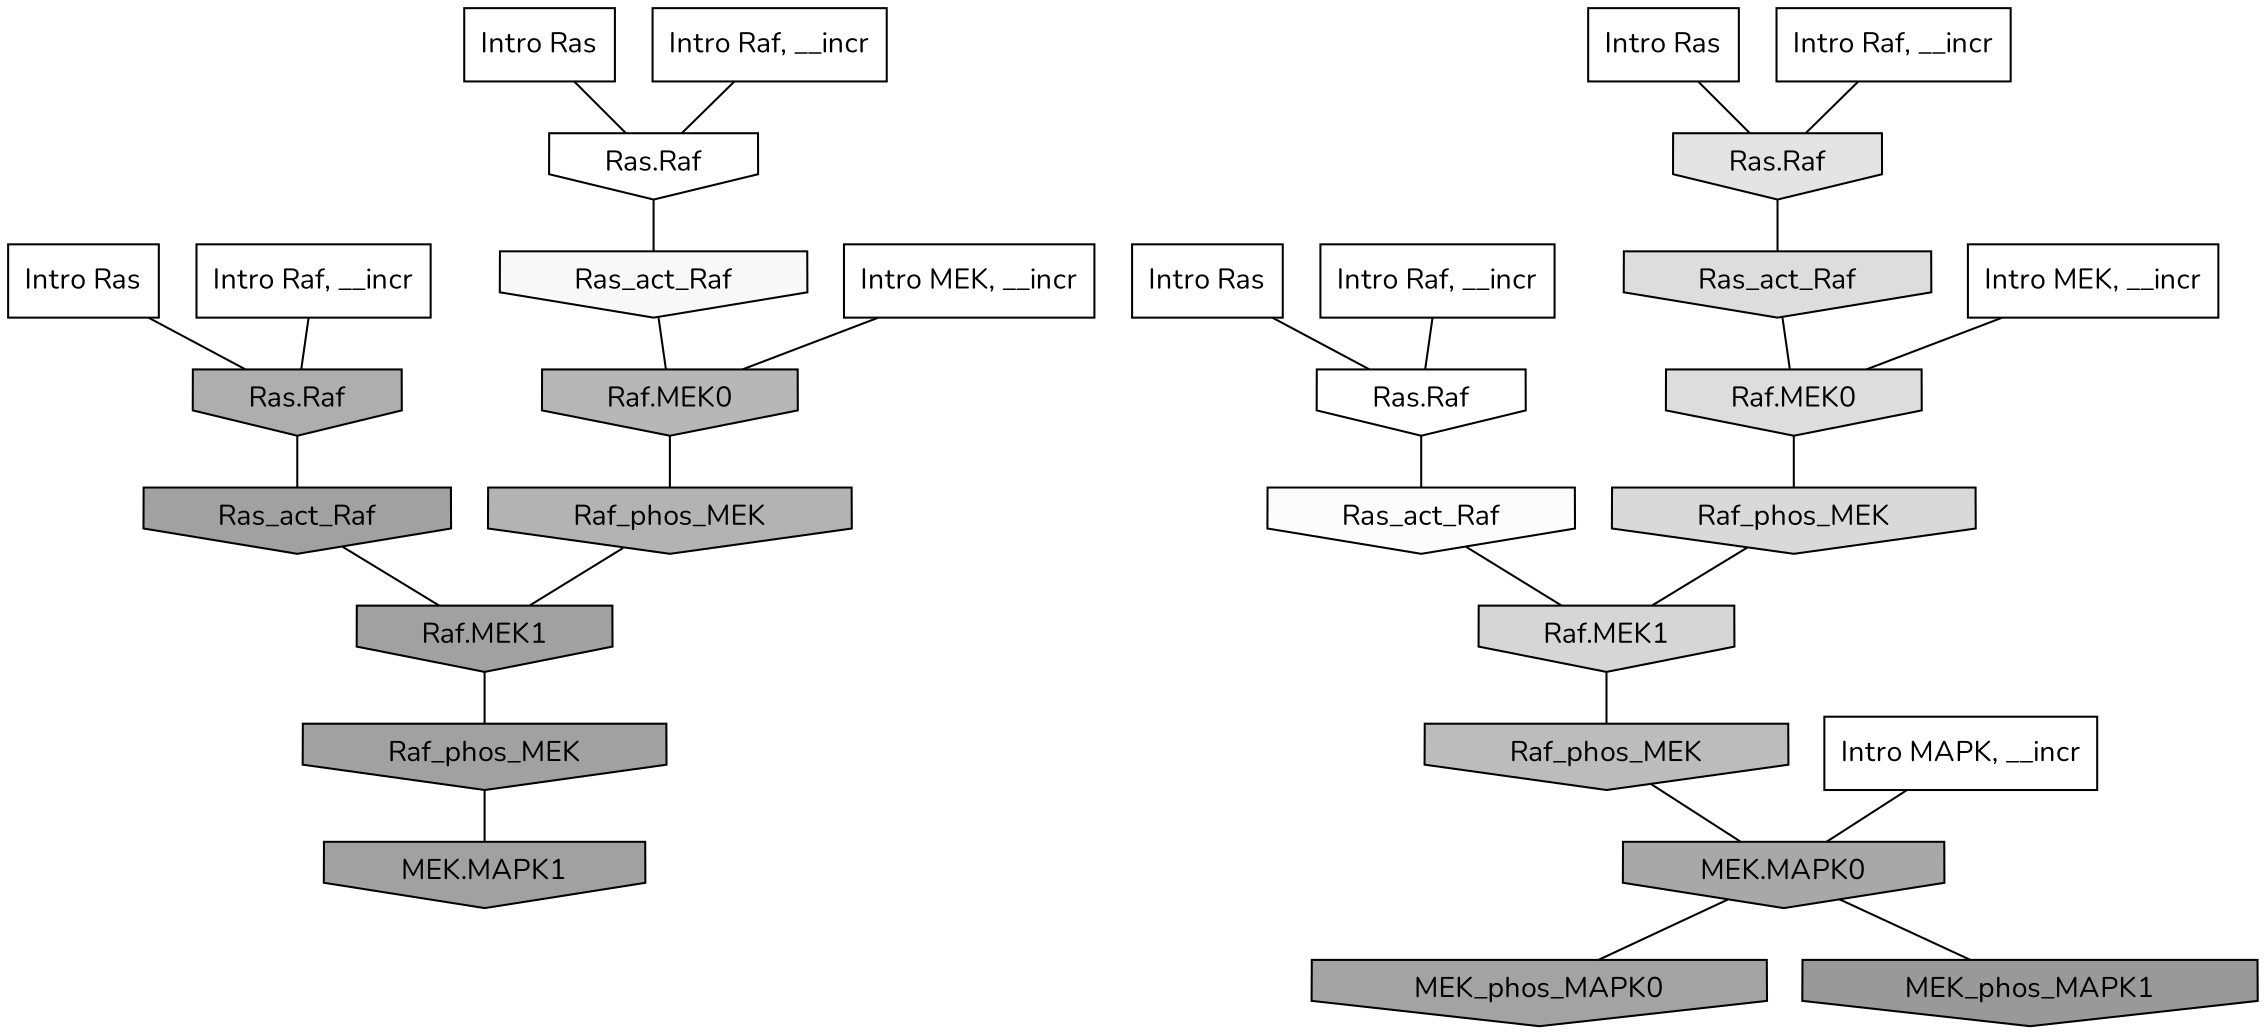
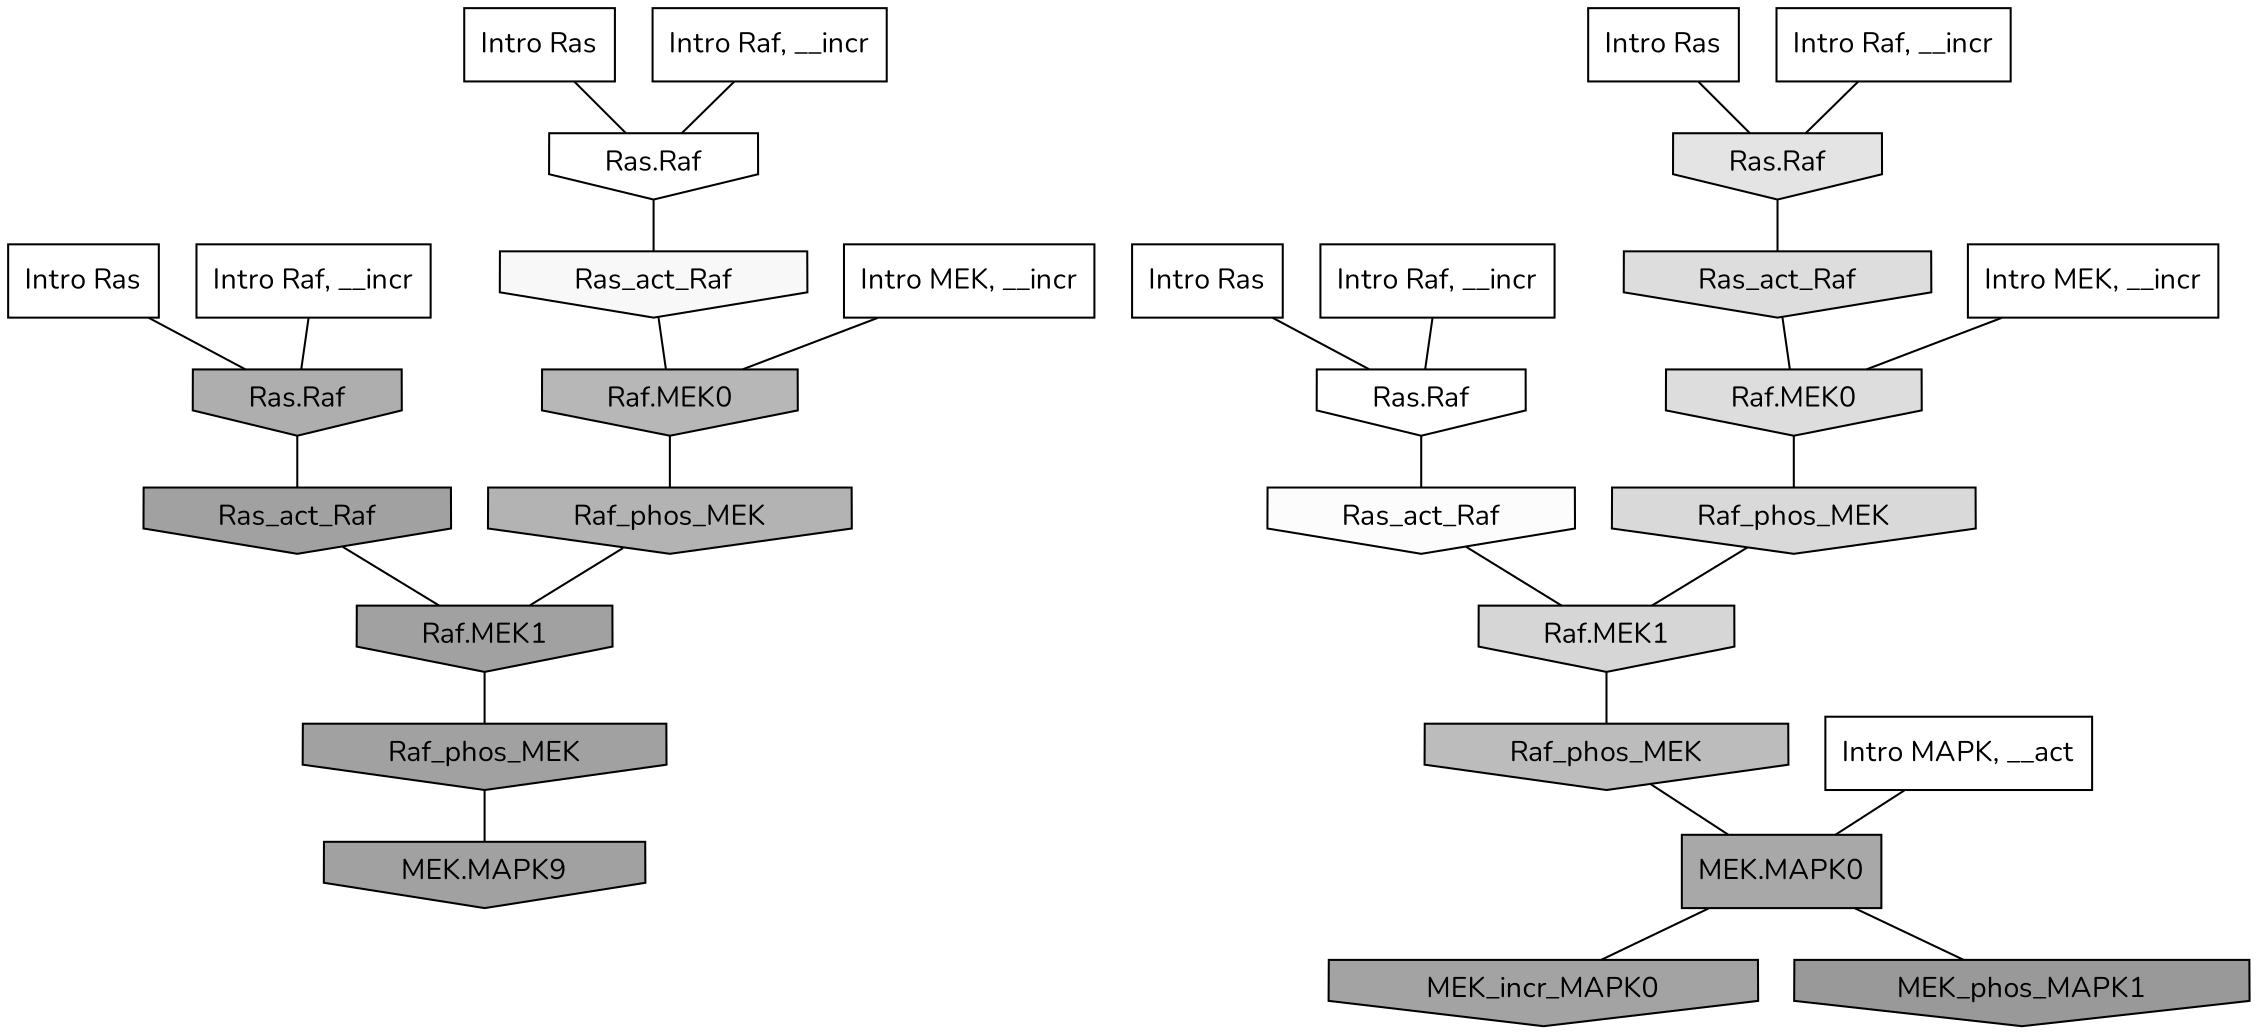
(1961, 753) -> (1959, 753)
(485, 871) -> (485, 871)
(1784, 871) -> (1782, 871)
(1539, 990) -> (1543, 990)
